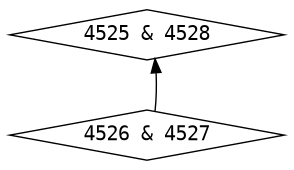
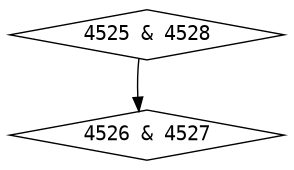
(156, 92) -> (138, 78)
